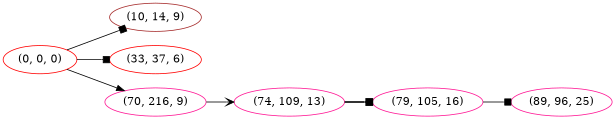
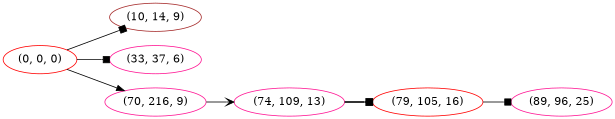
(155, 60) -> (155, 60)
(428, 102) -> (428, 102)
